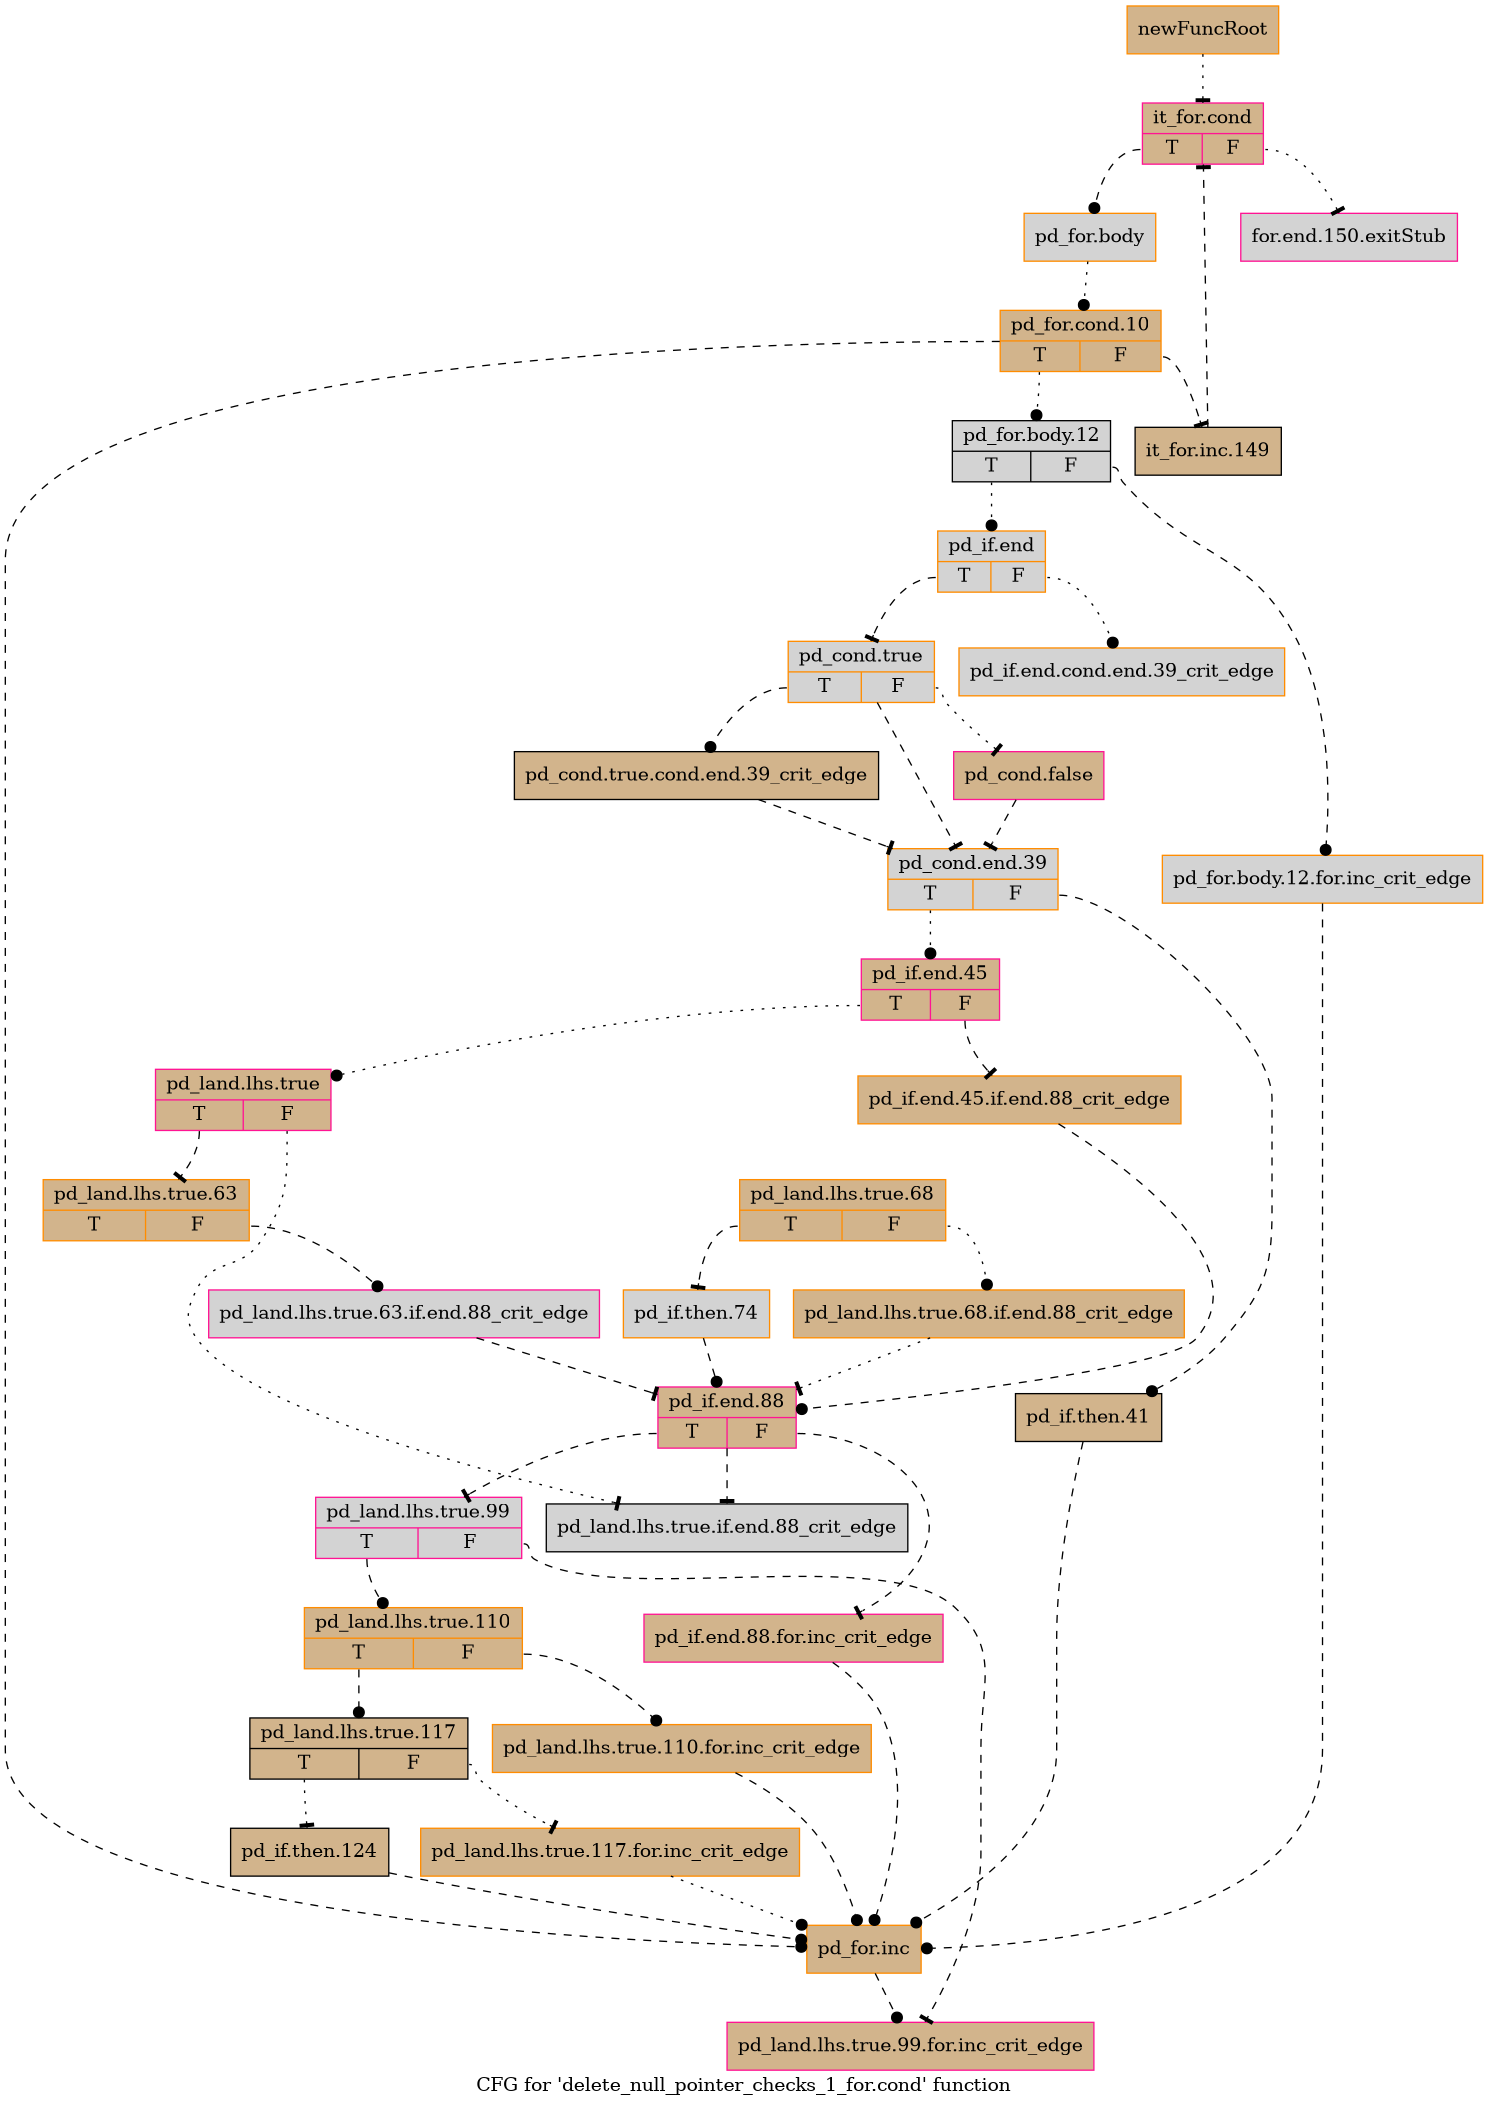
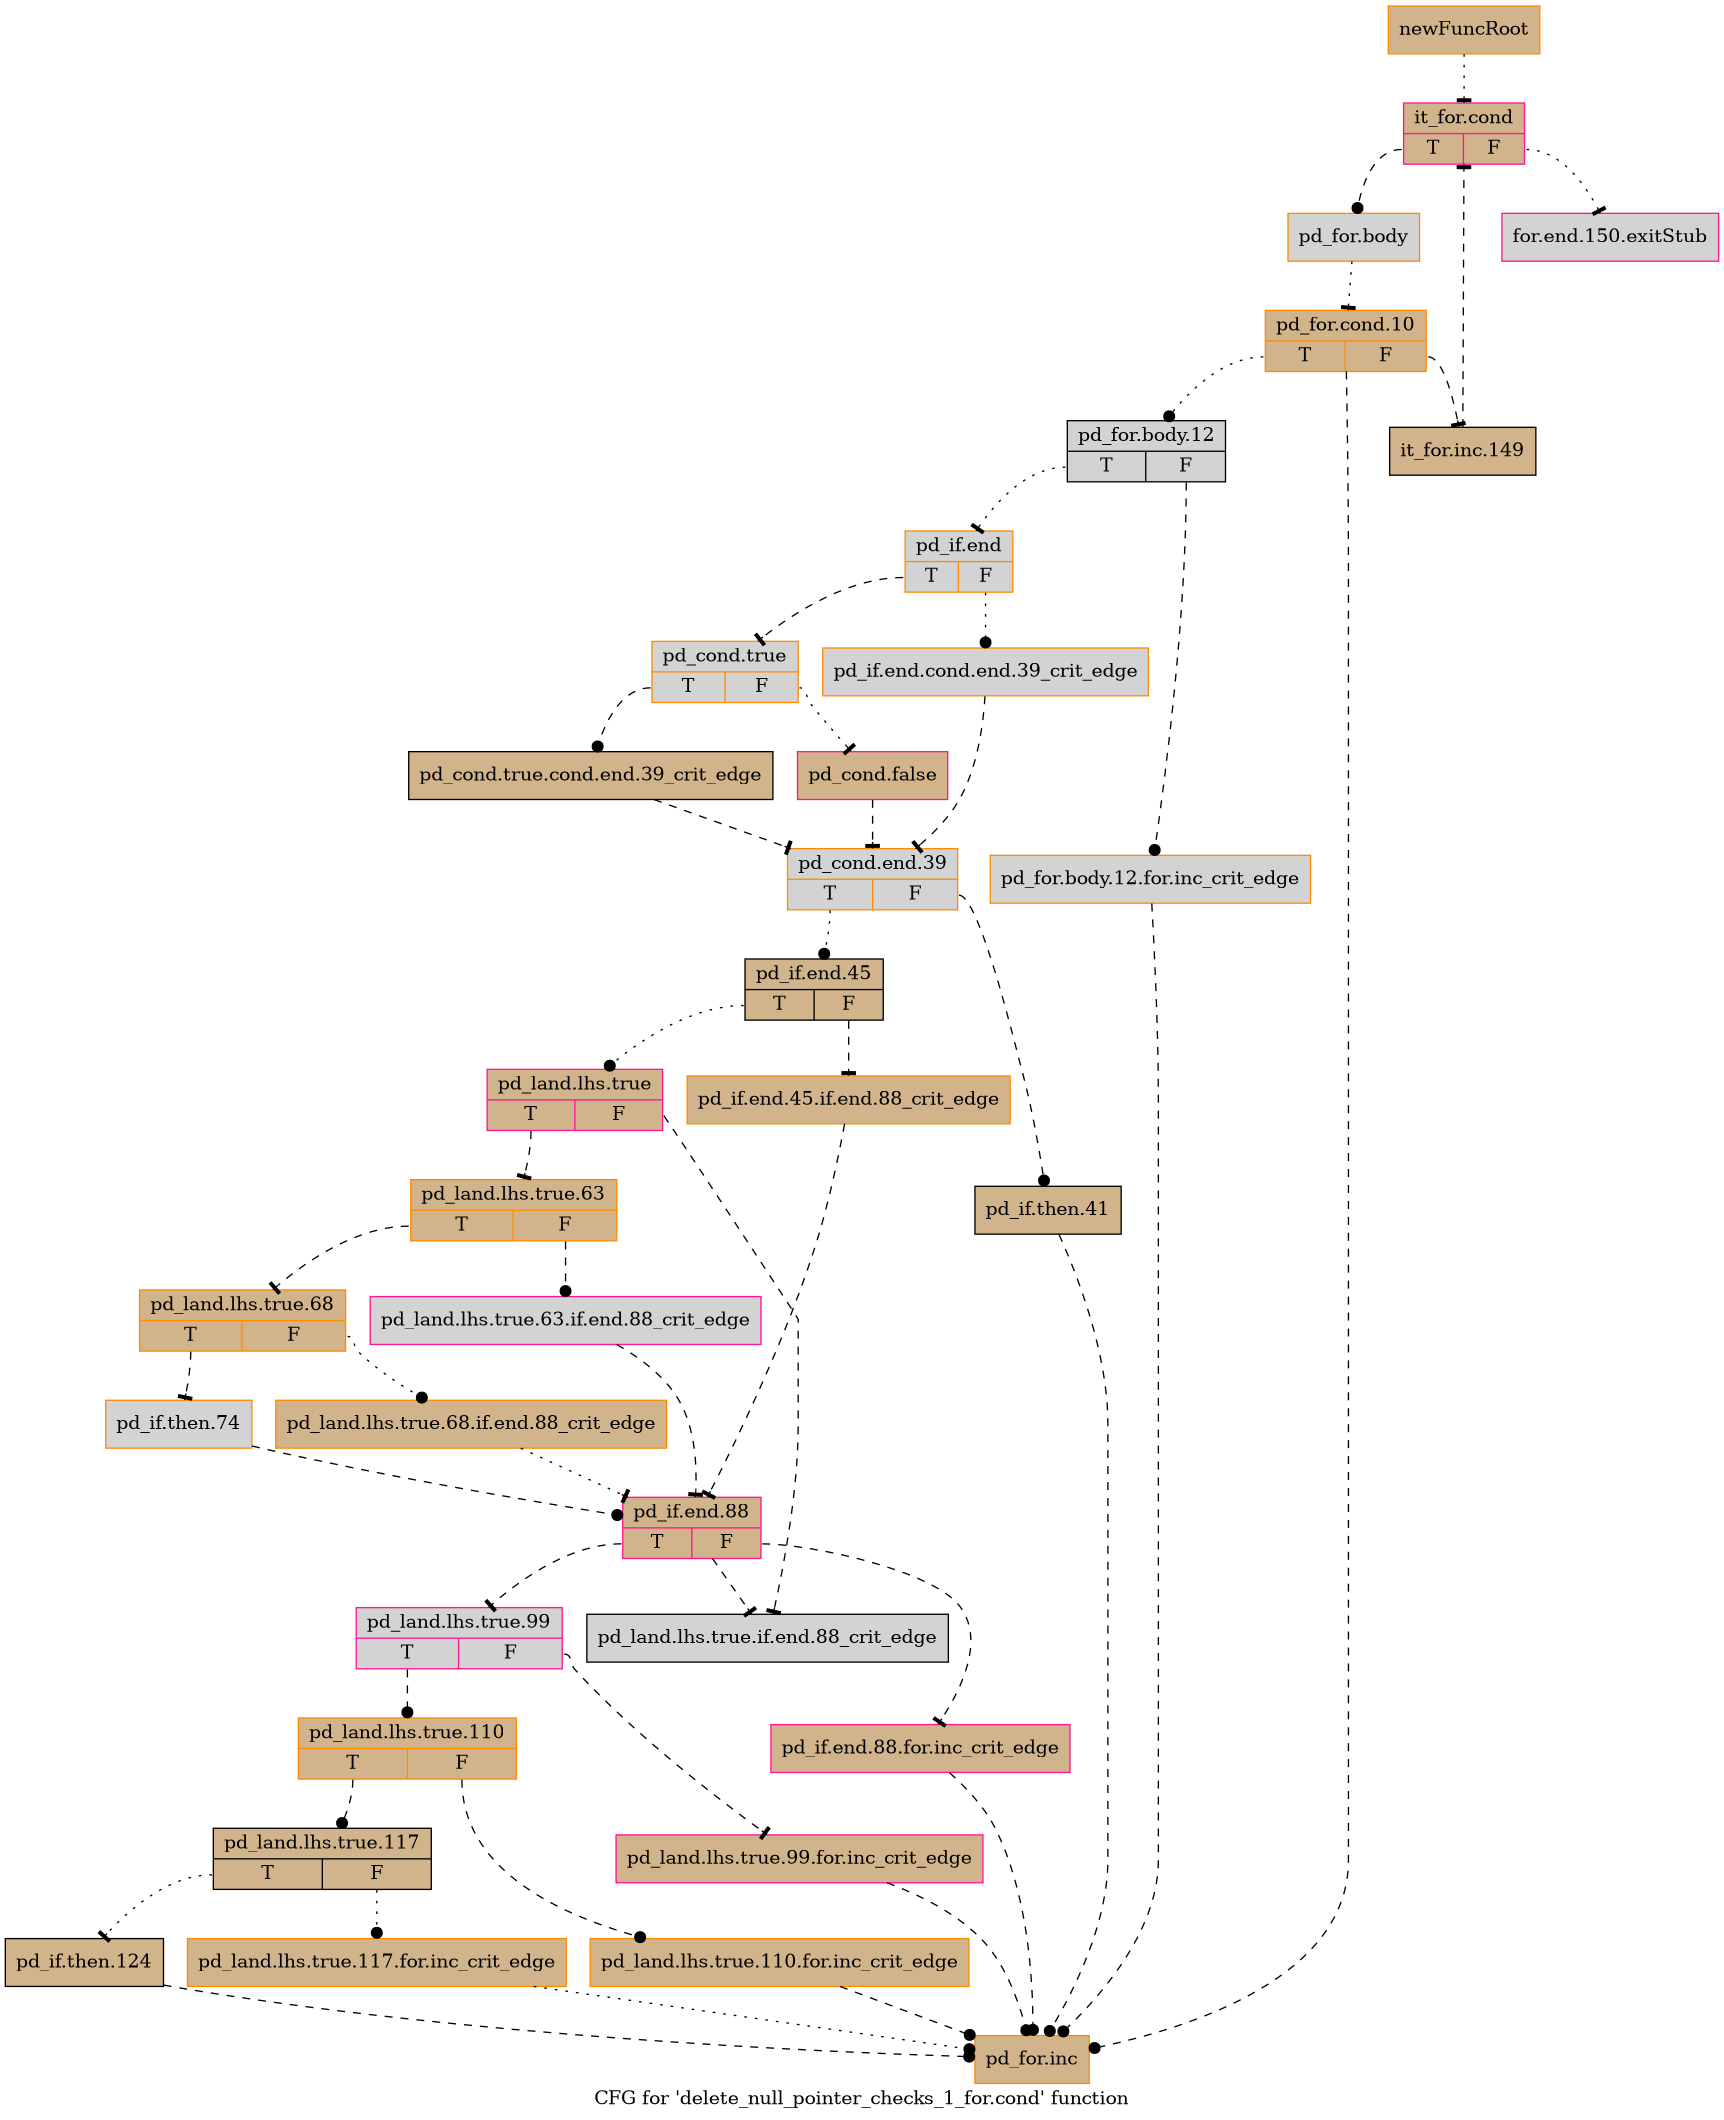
(1086, 280) -> (1350, 283)
(992, 501) -> (1016, 486)
(915, 773) -> (969, 778)
(930, 990) -> (814, 990)
none -> (339, 1245)
(1145, 1359) -> (788, 1321)
(279, 1396) -> (798, 1342)
(505, 1799) -> (377, 1909)
(885, 1993) -> (977, 1934)
